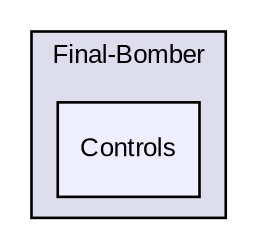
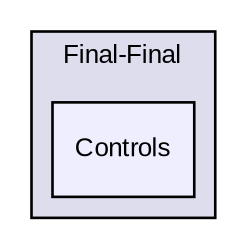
(129, 56) -> (123, 56)
